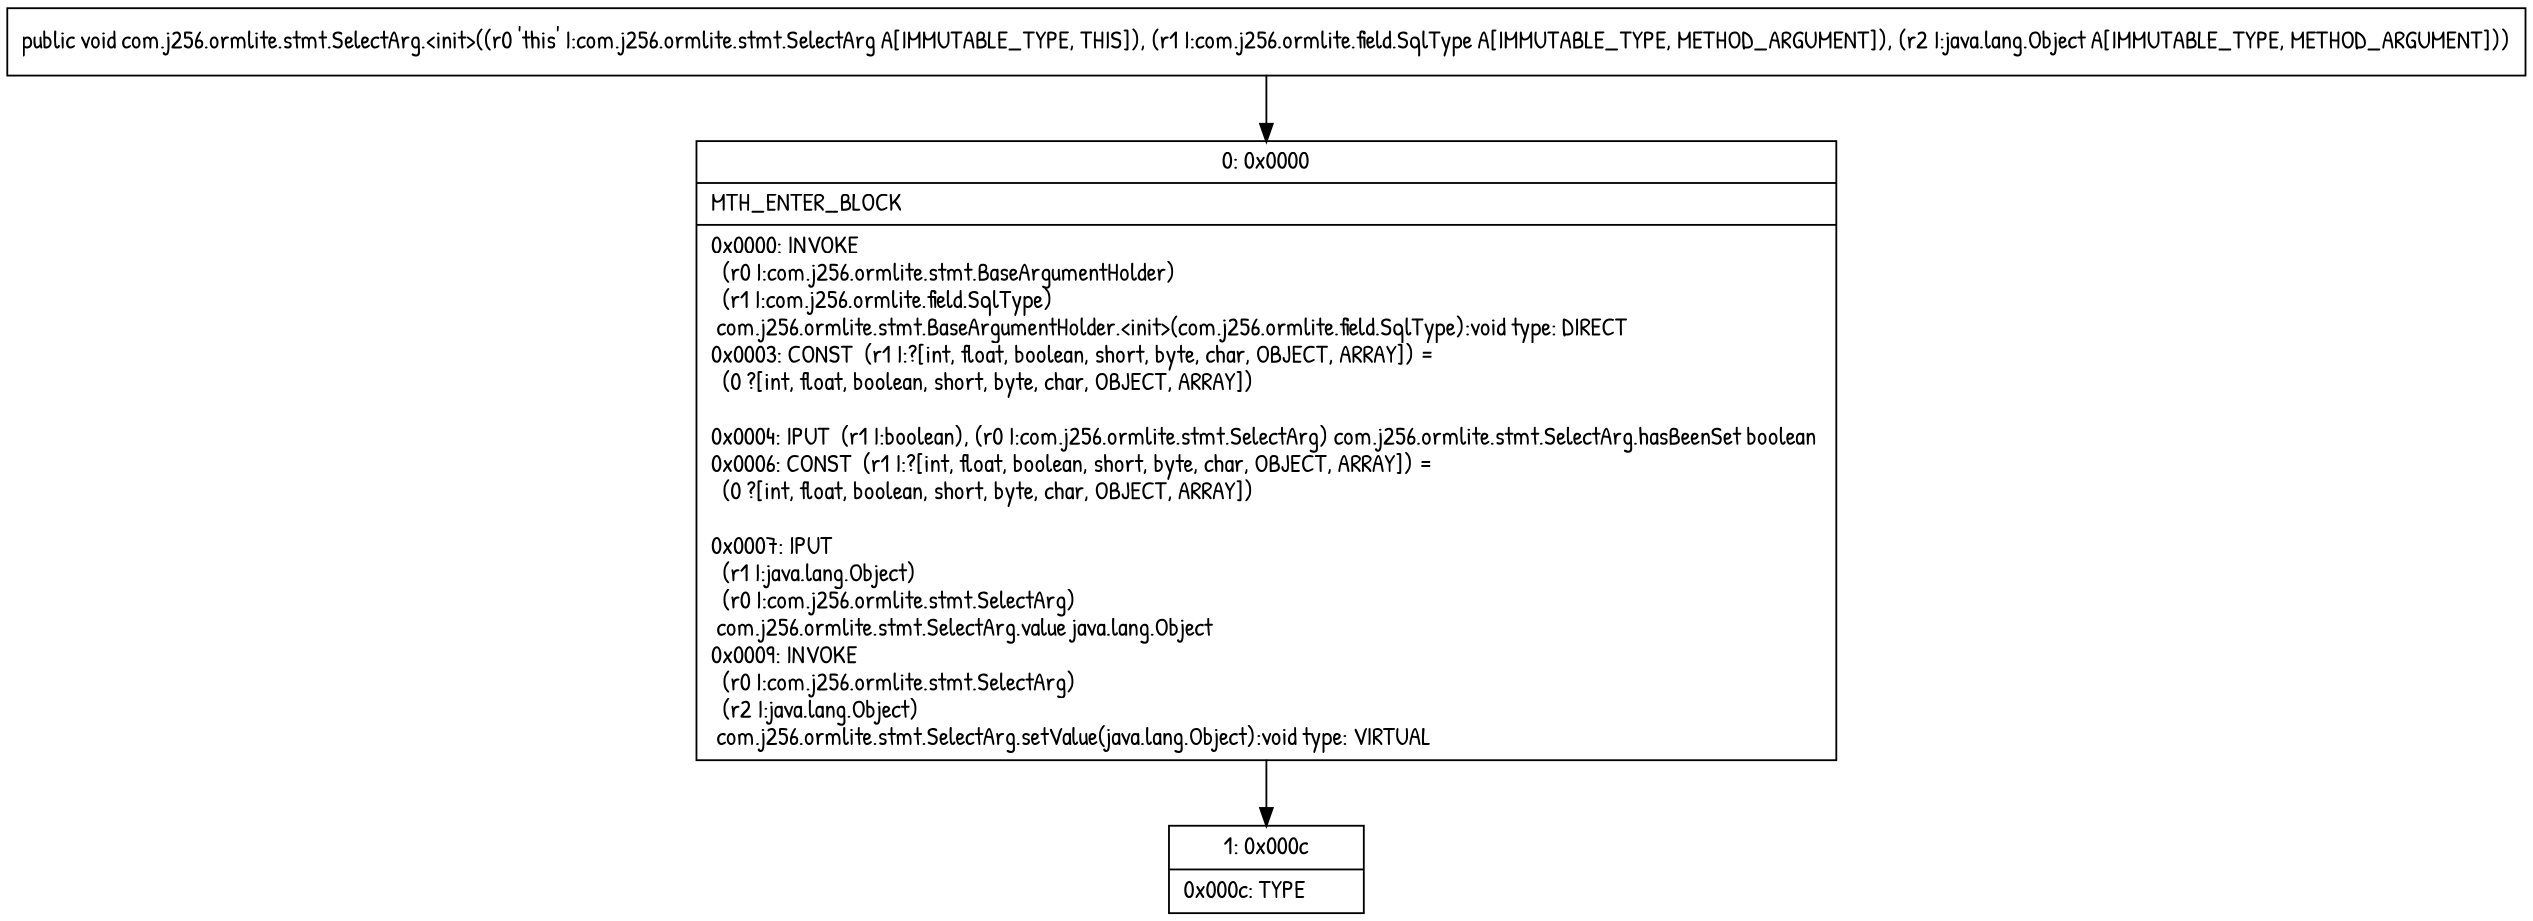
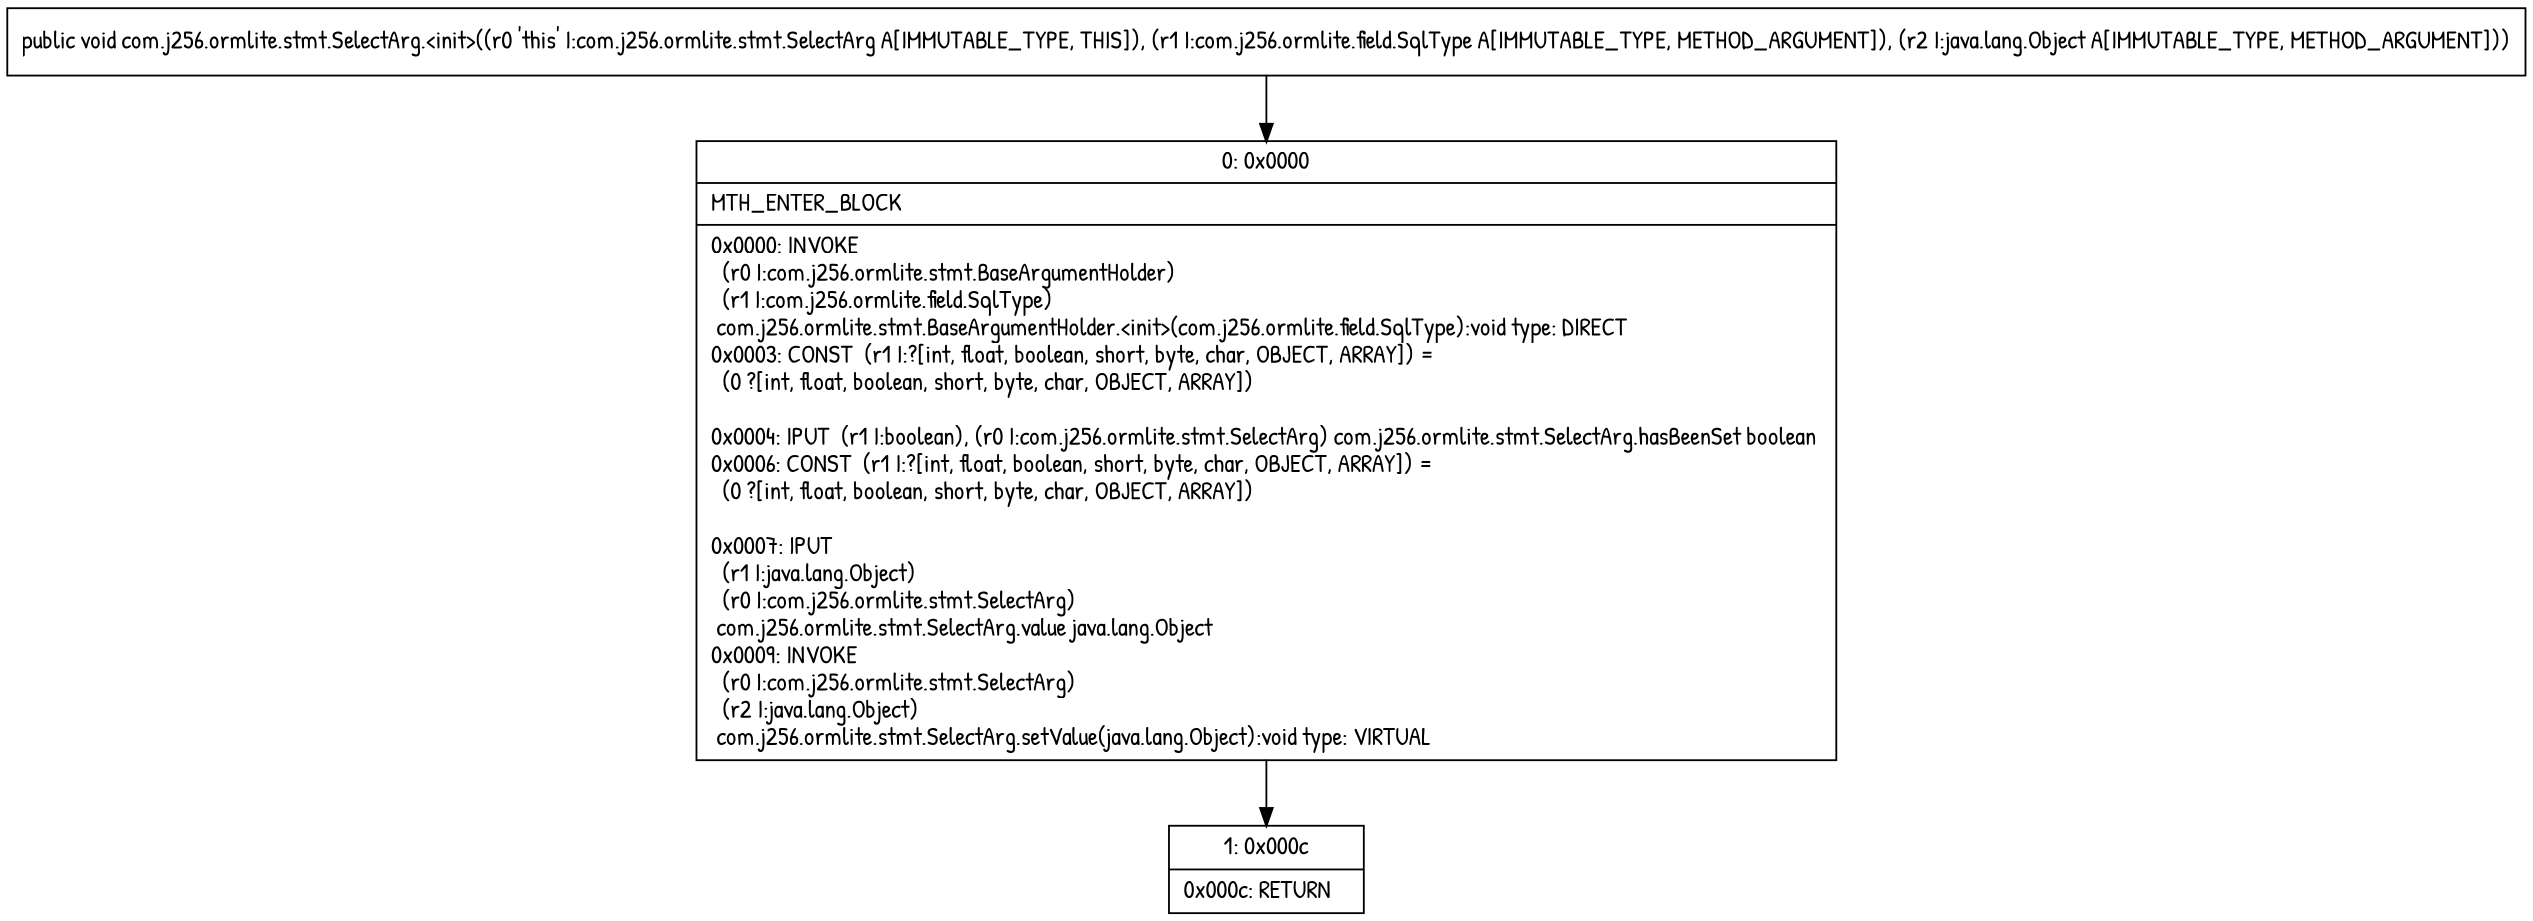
(1253, 890) -> (1266, 890)
